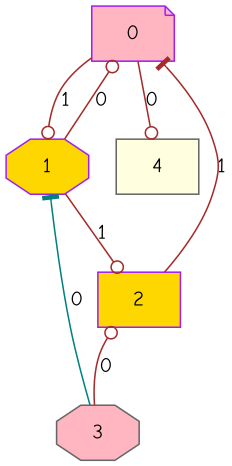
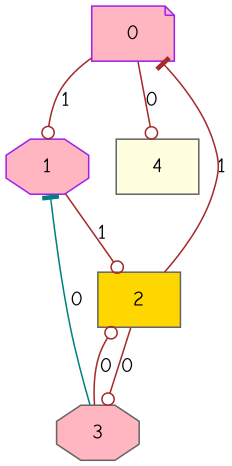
(87, 105) -> none
(47, 167) -> (47, 167)
(139, 300) -> (139, 300)
none -> (120, 360)
